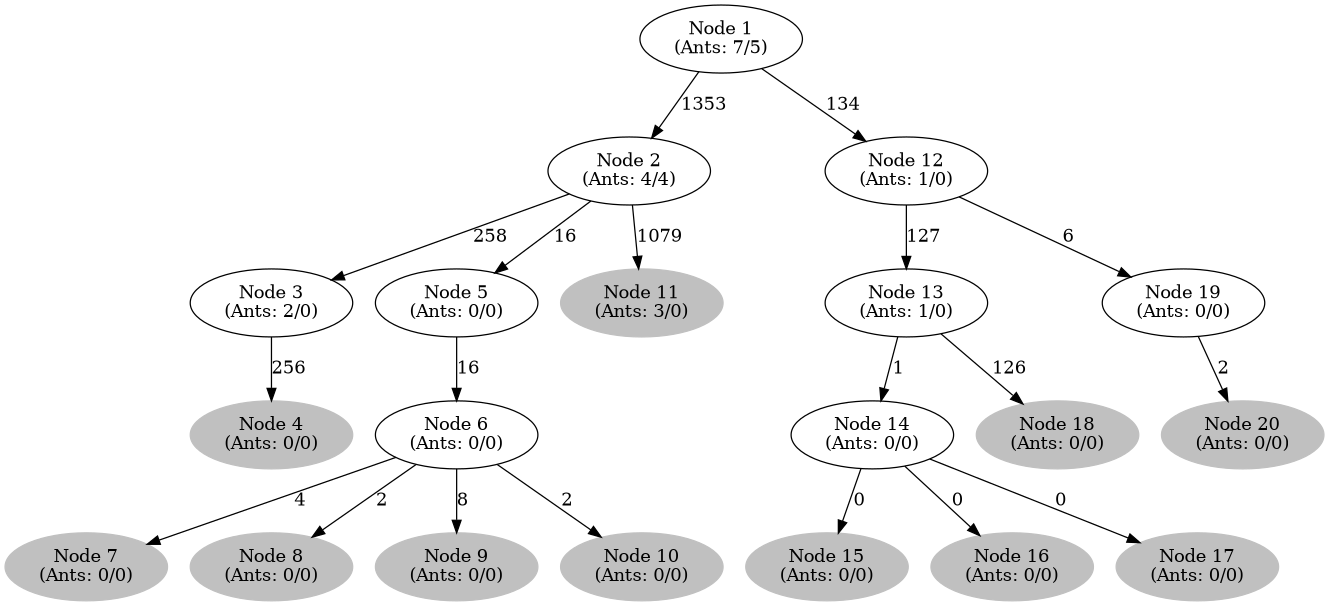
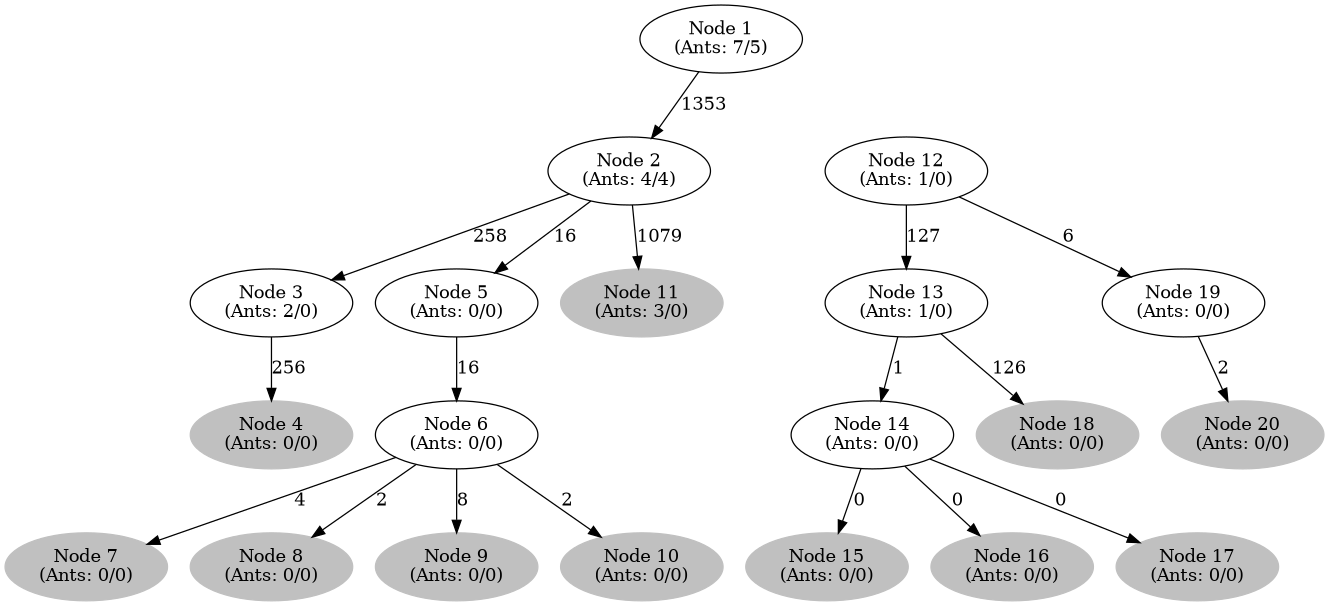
(809, 101) -> none
